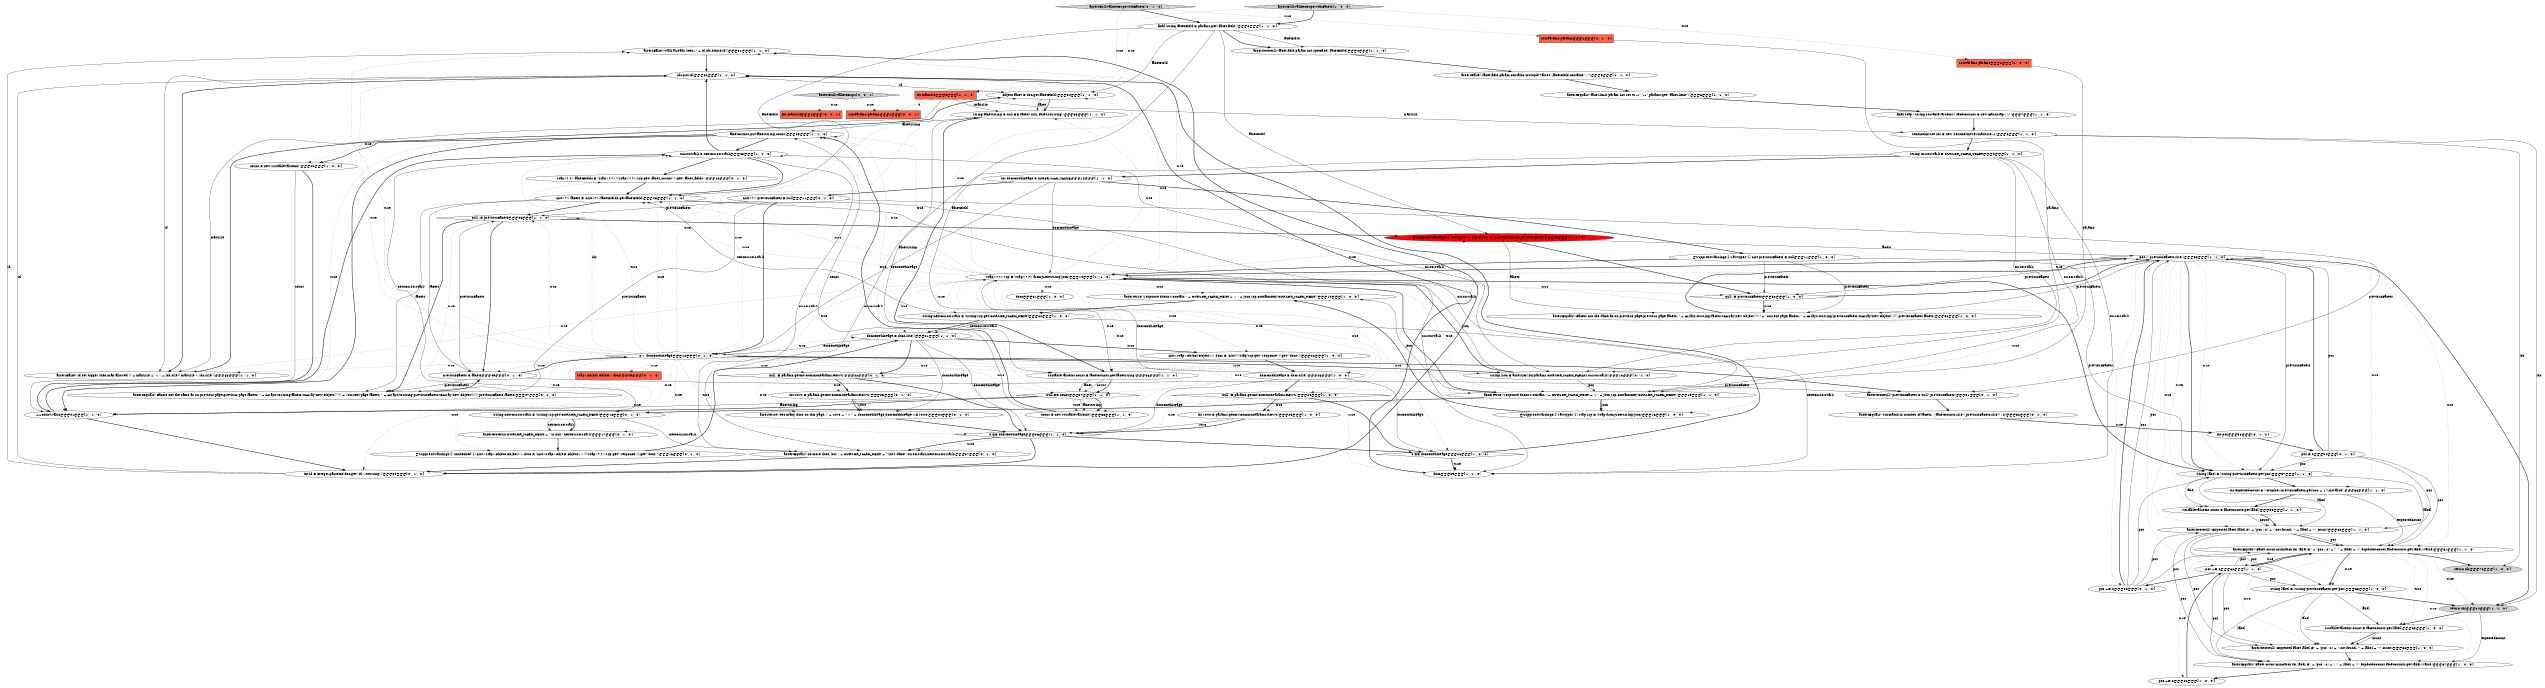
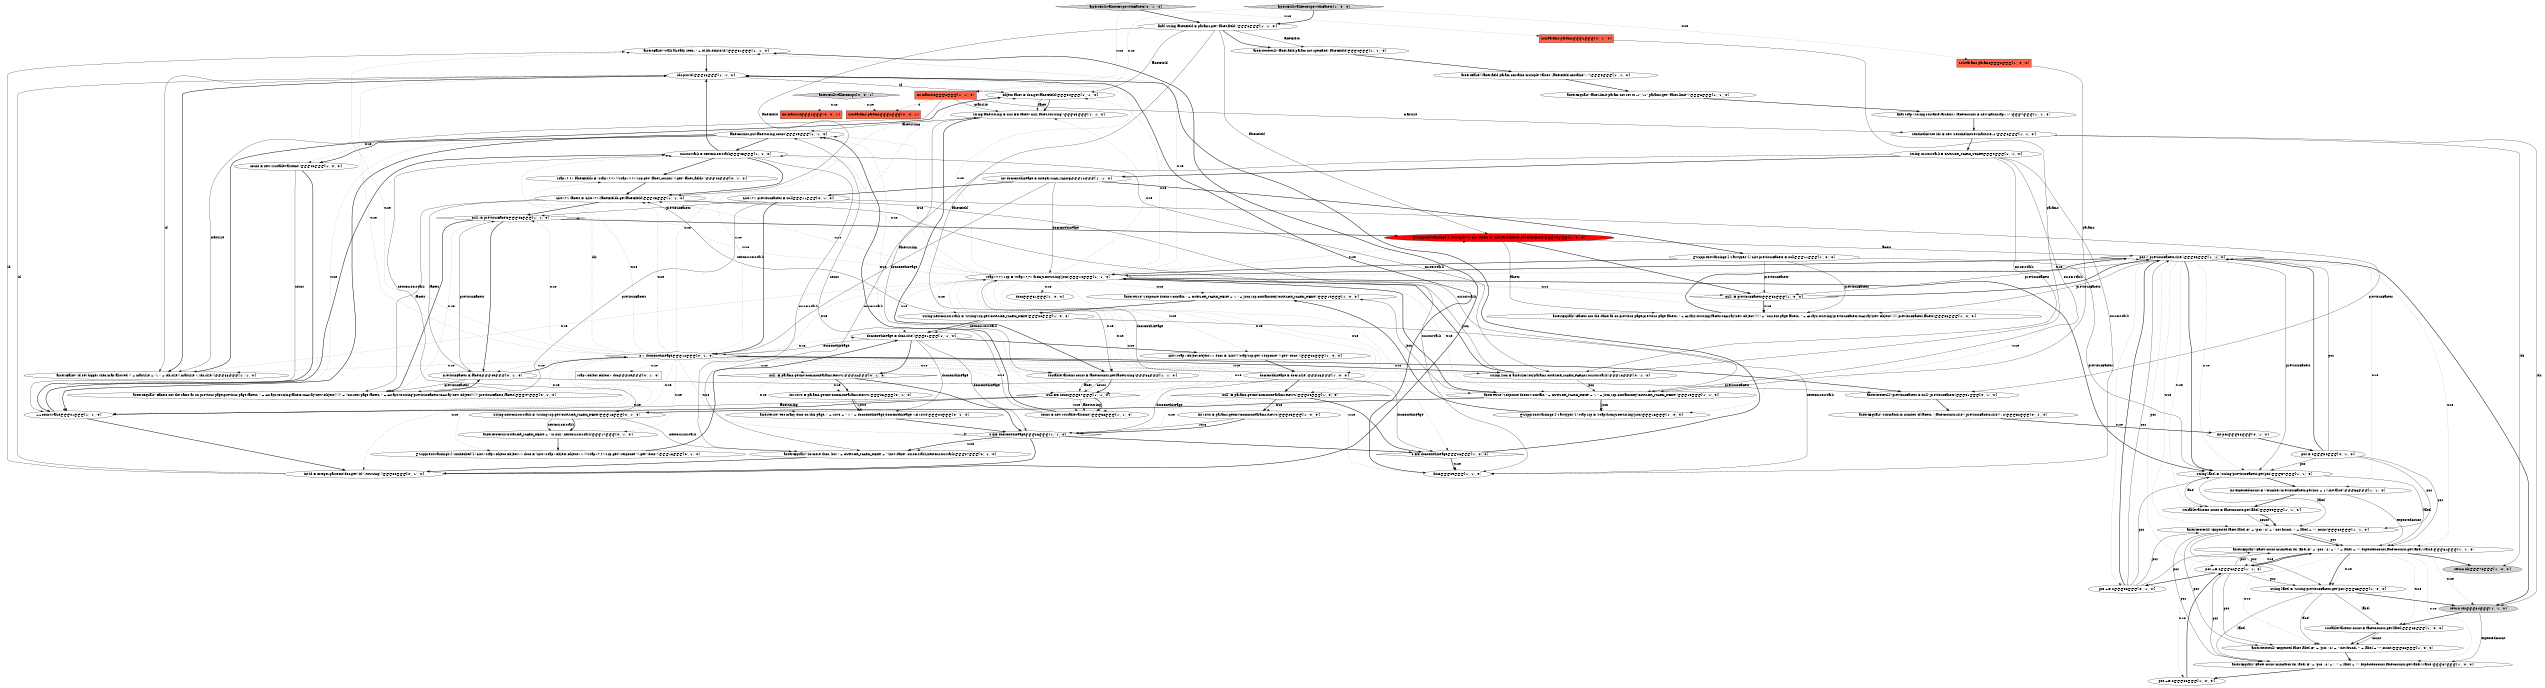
(618, 376) -> (618, 376)
